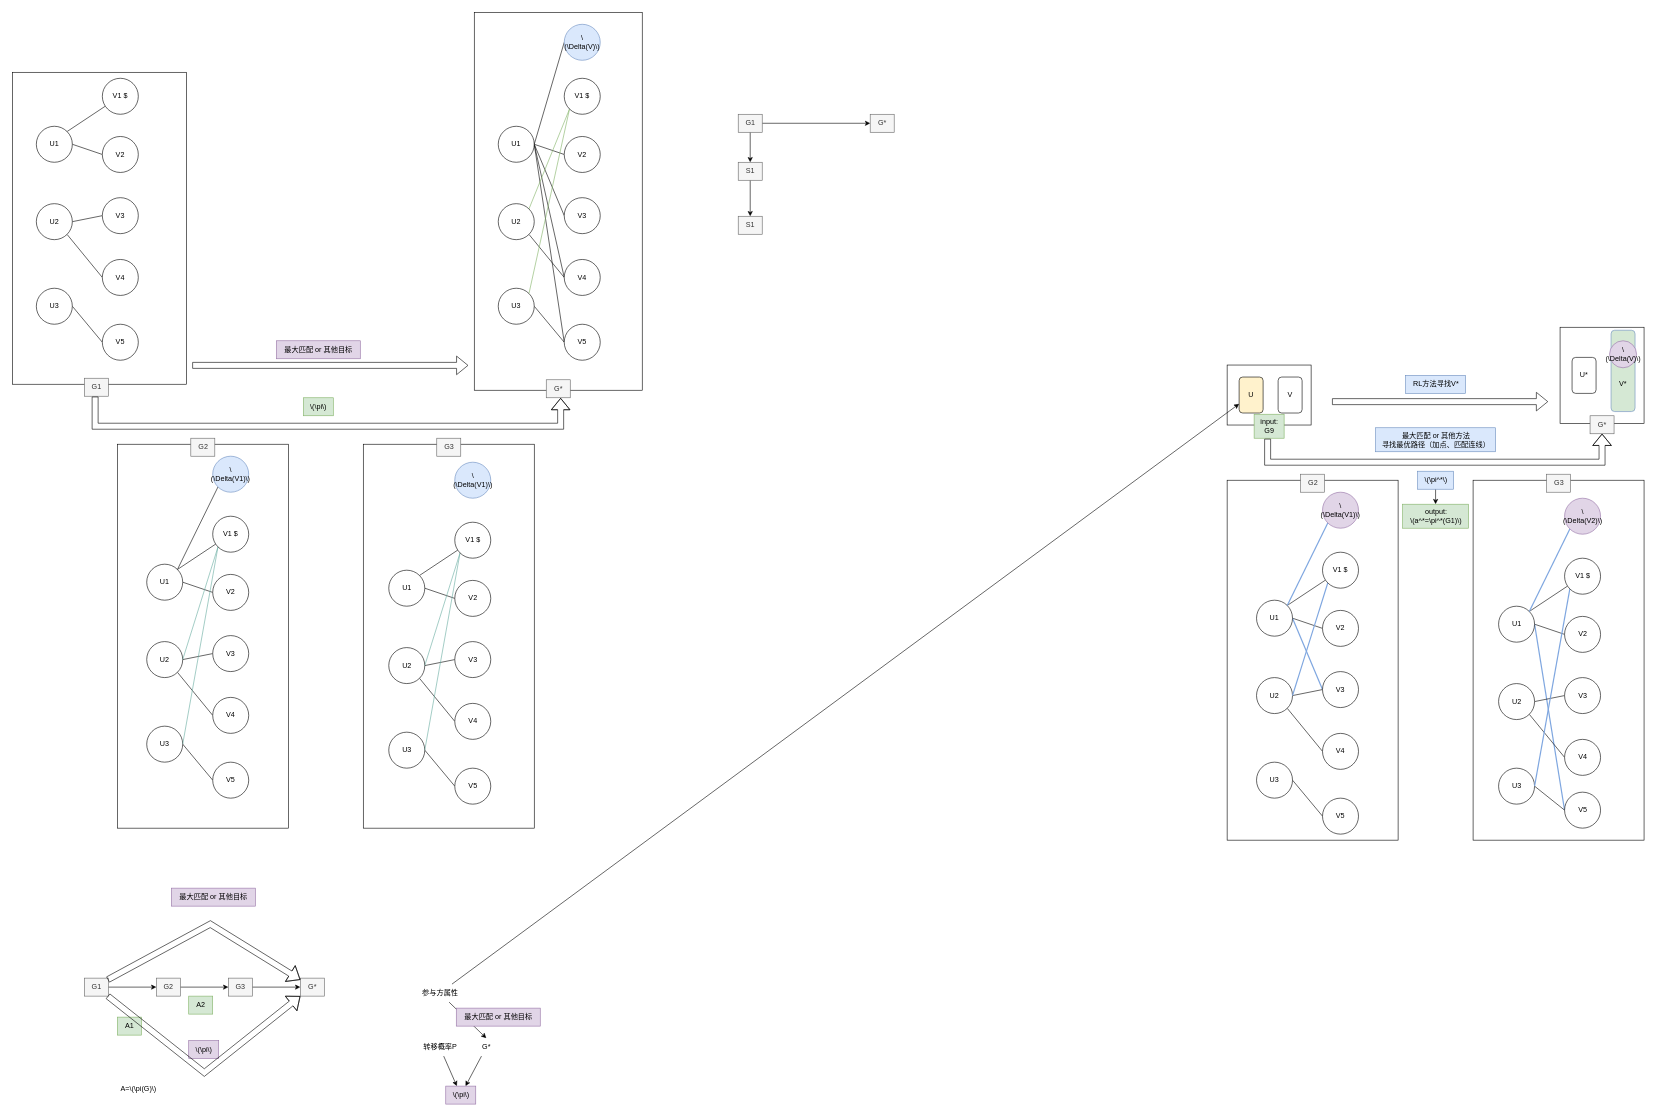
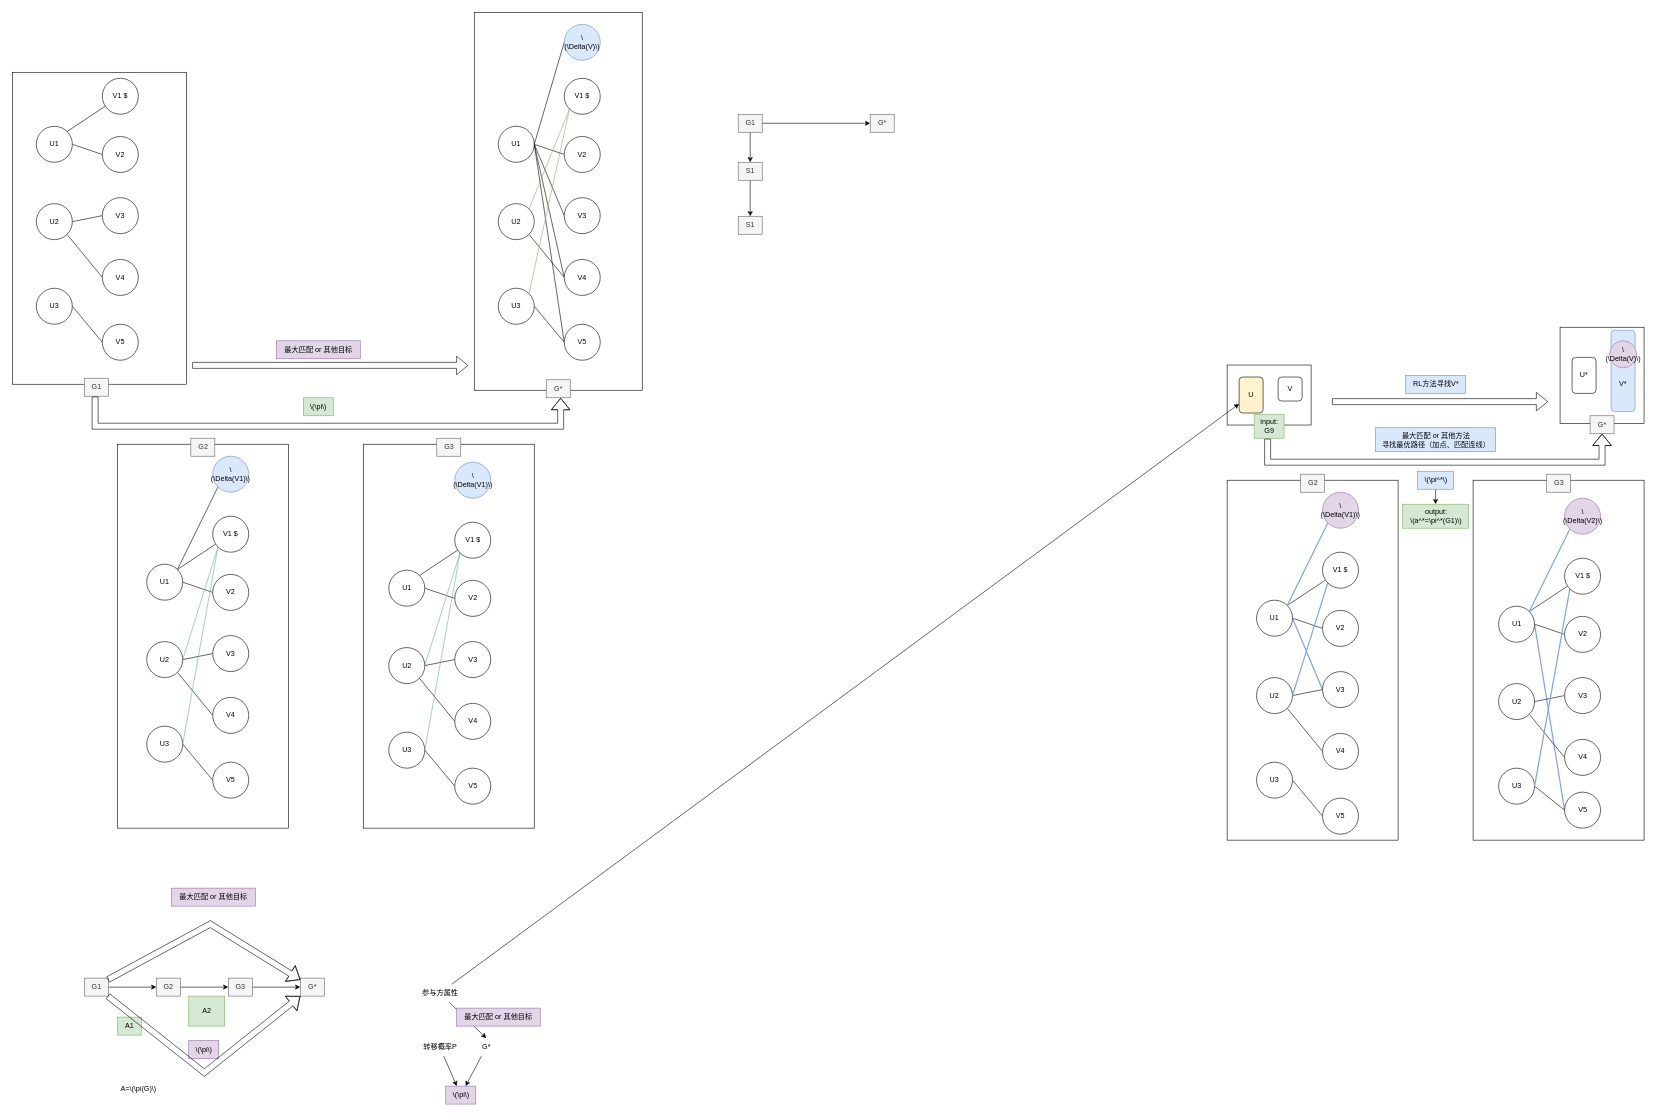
(1623, 371) -> (1623, 371)
(1290, 395) -> (1290, 389)
(201, 1005) -> (207, 1011)
